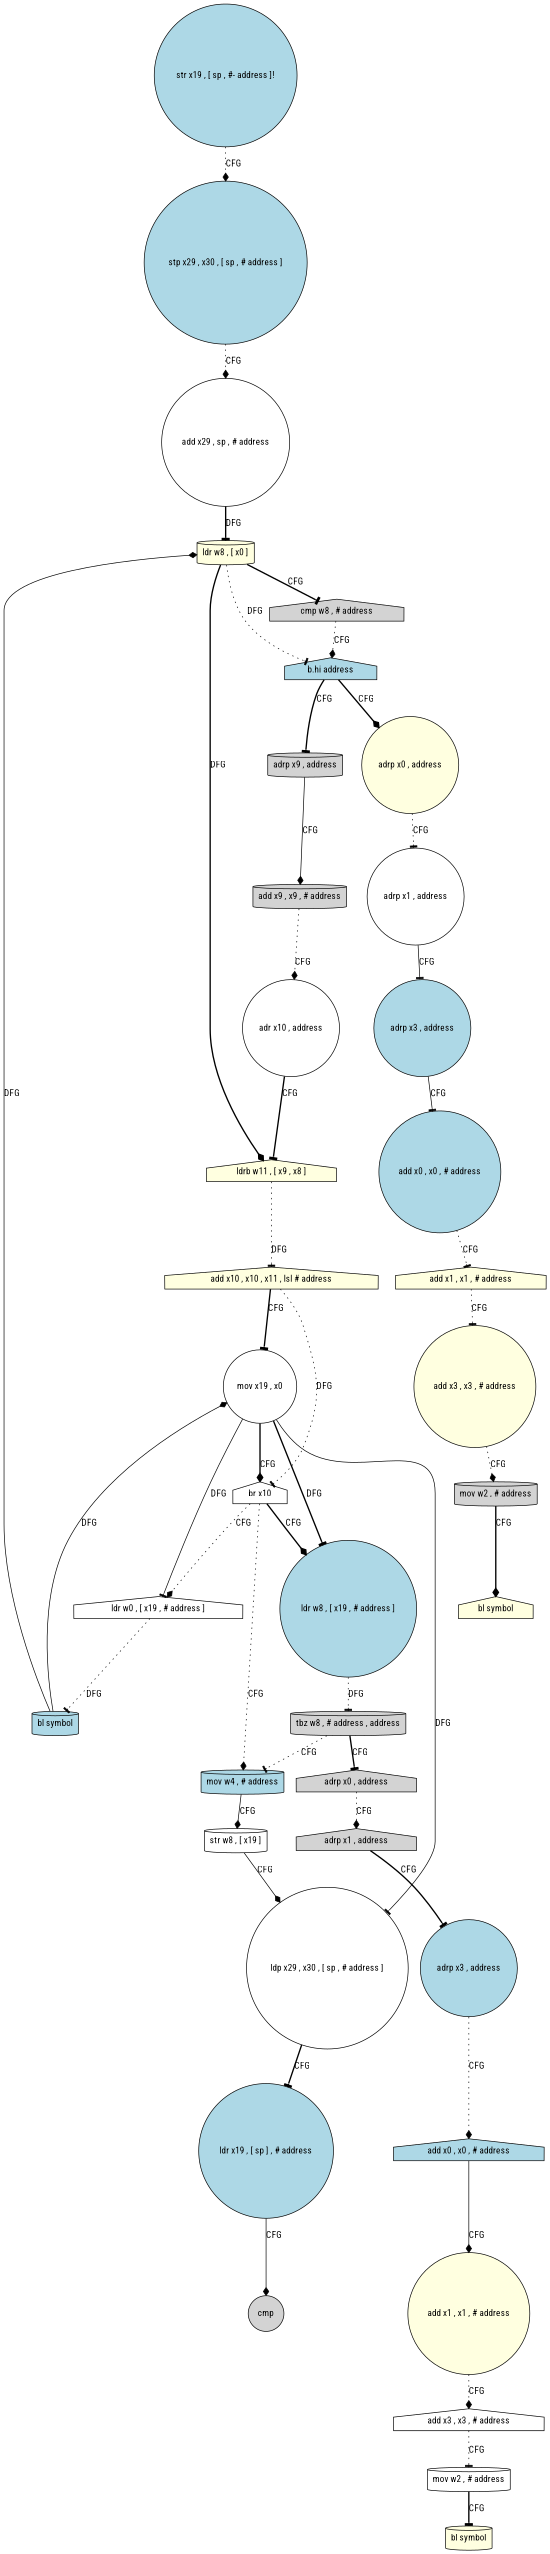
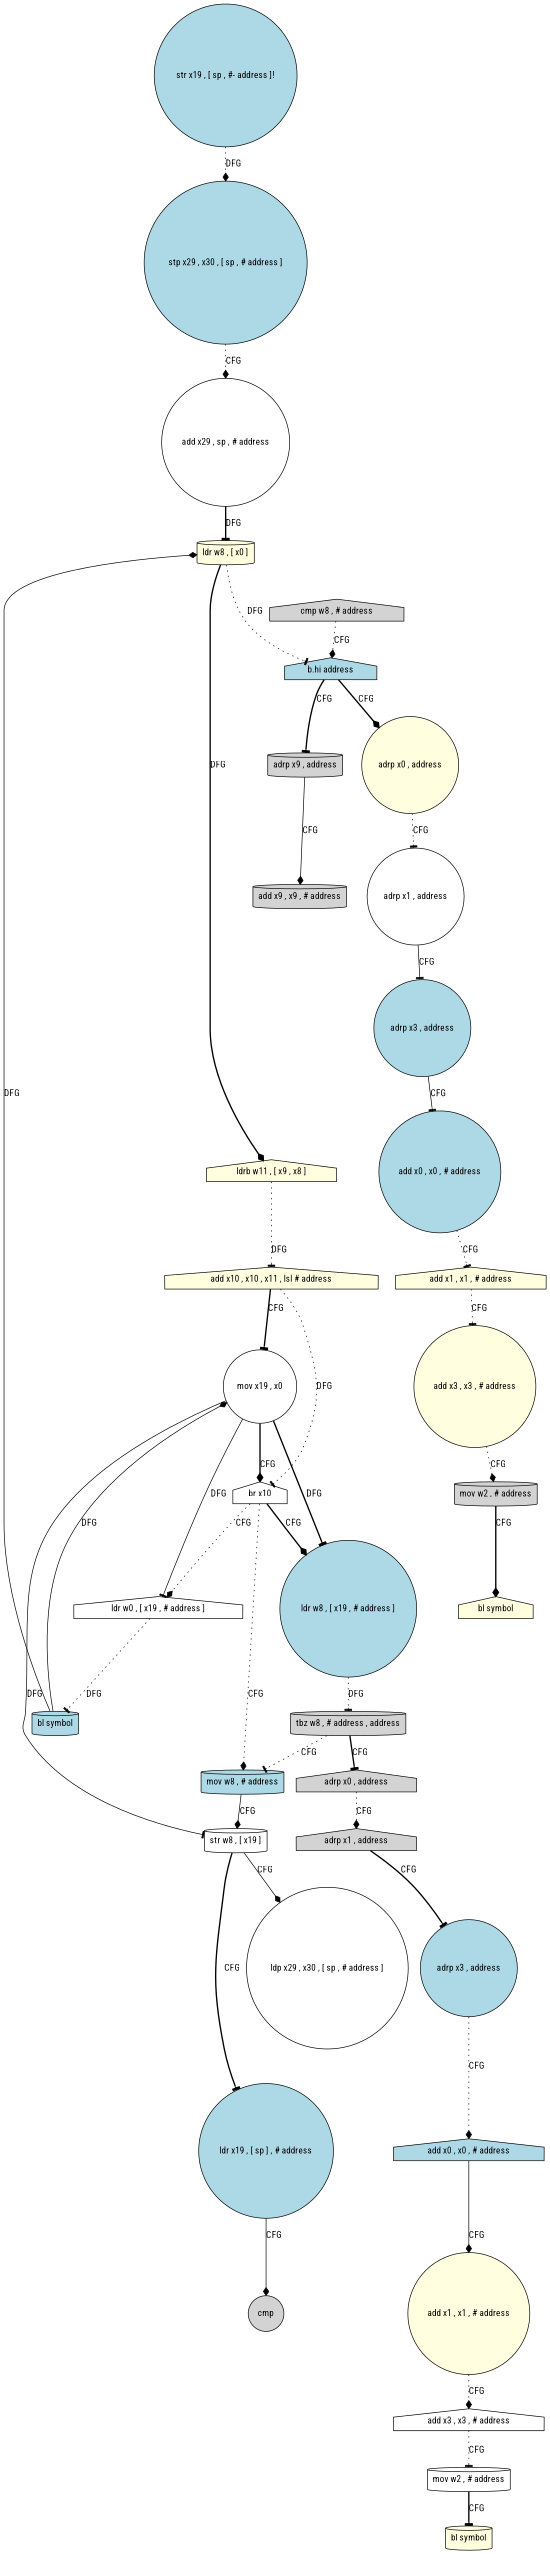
(234, 164) -> (234, 164)
(281, 582) -> none
(291, 1028) -> none
(435, 1612) -> (27, 1623)
(243, 1782) -> (243, 1782)
(295, 2064) -> (216, 1970)
